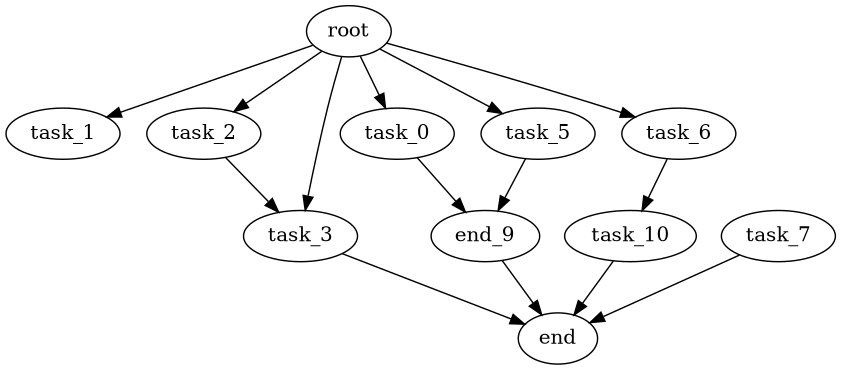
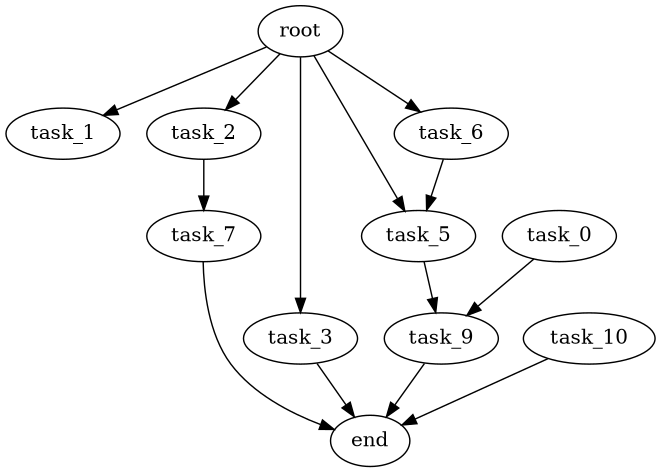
(370, 76) -> none
(658, 179) -> (437, 178)
(247, 180) -> (204, 178)
(485, 236) -> (441, 338)
